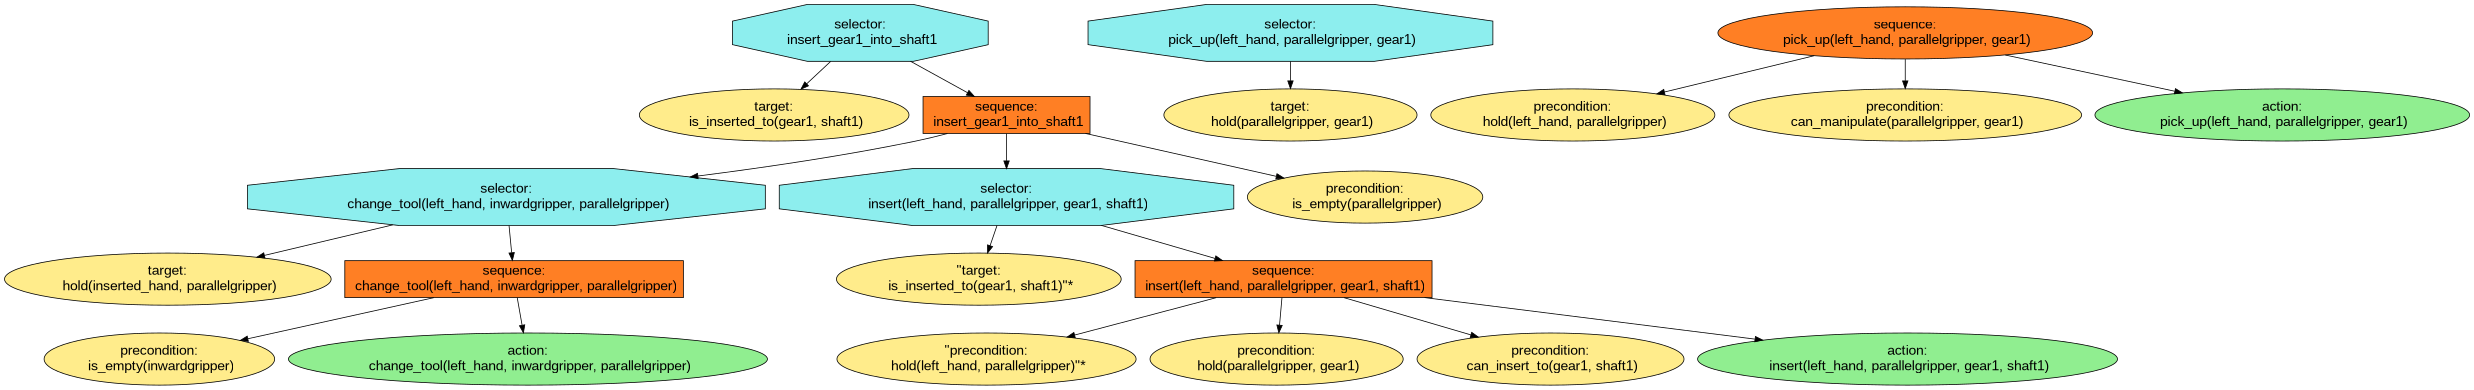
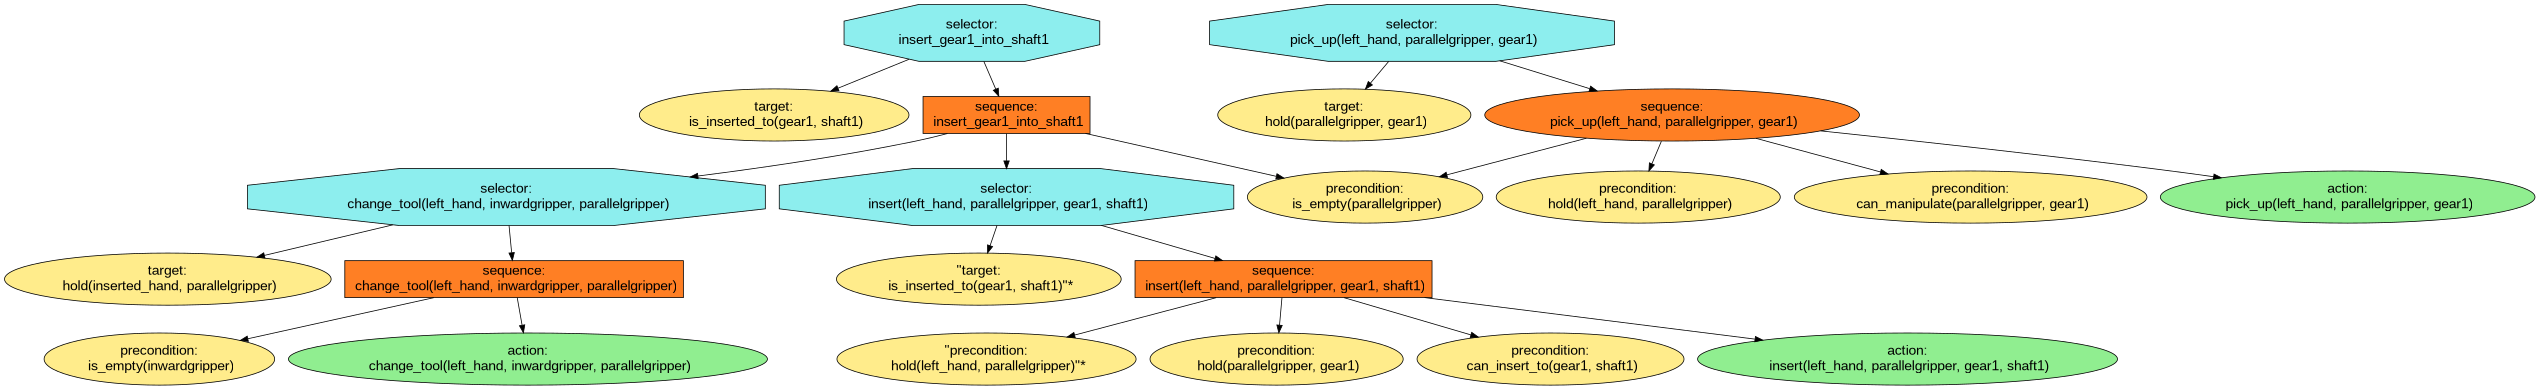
none -> (1545, 75)
none -> (1517, 157)
